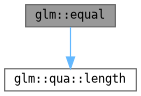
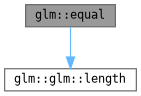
(70, 80) -> (70, 80)
